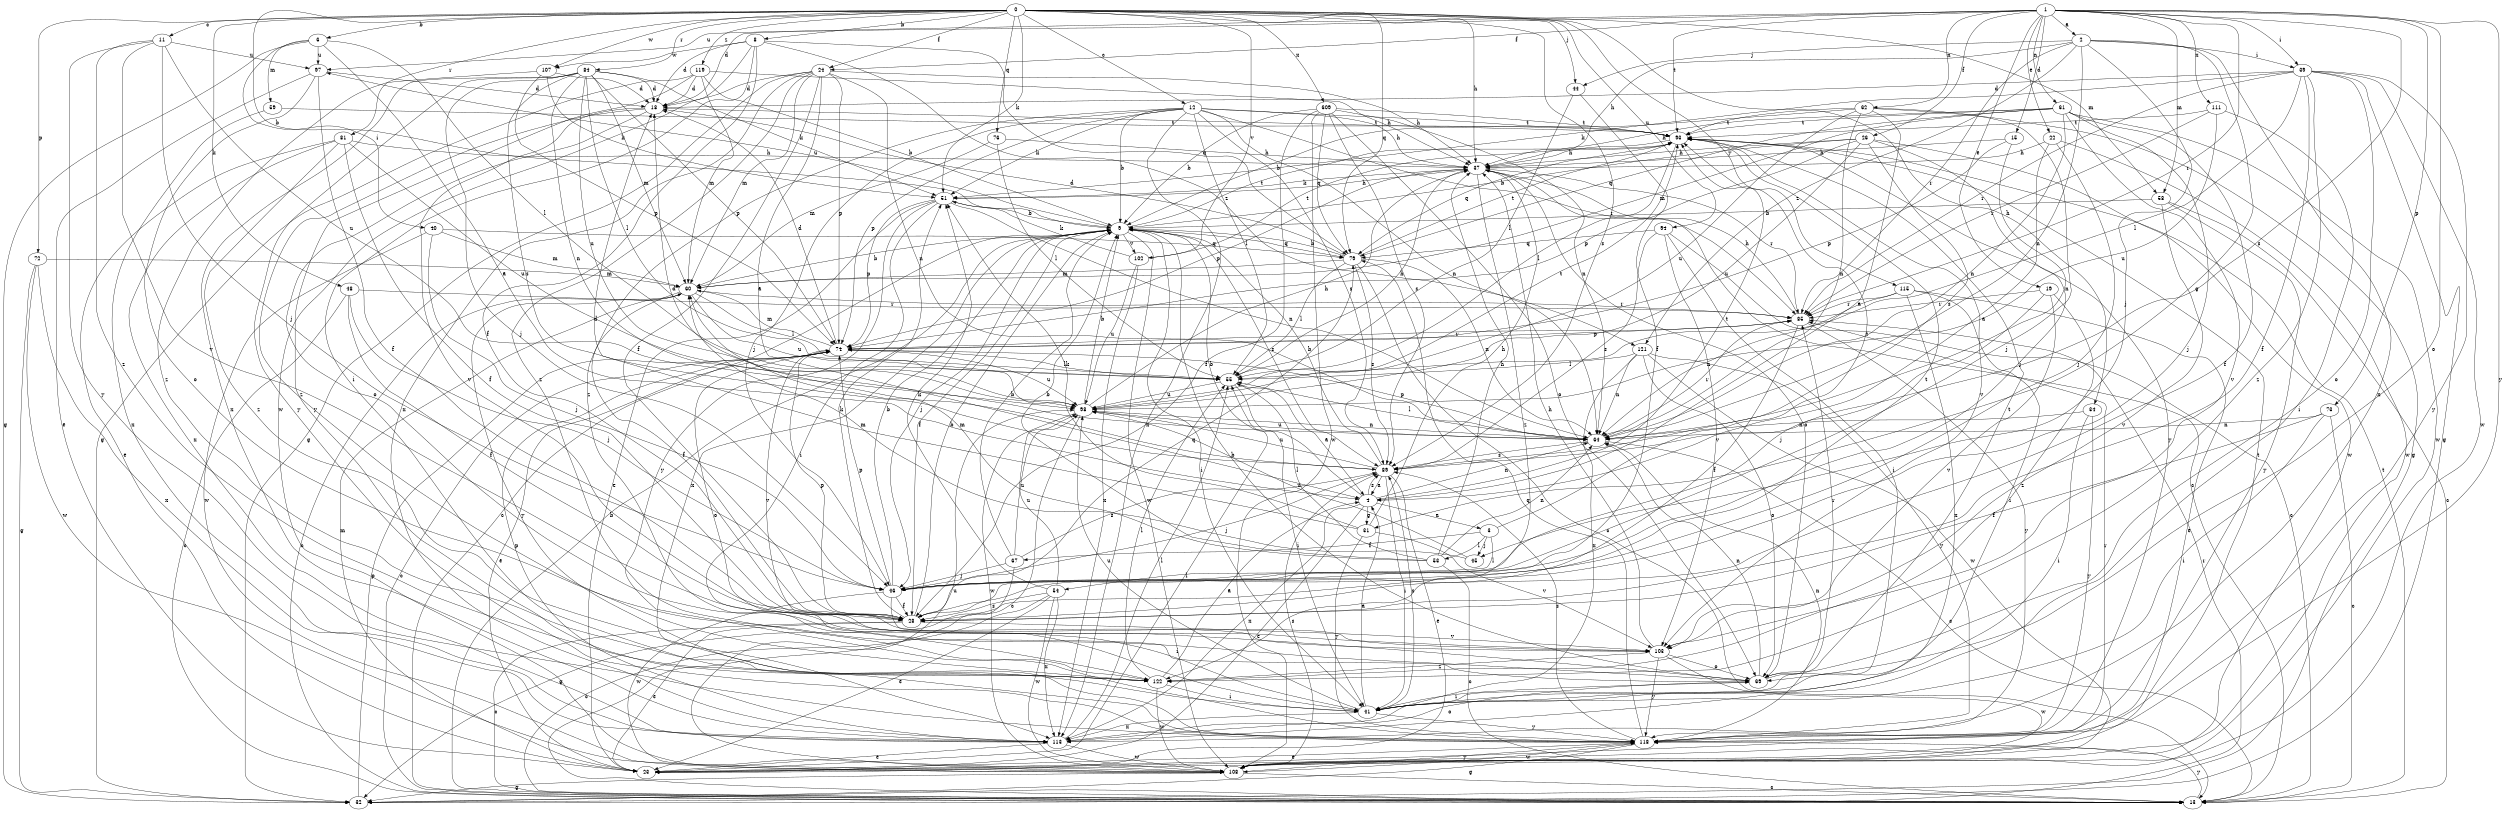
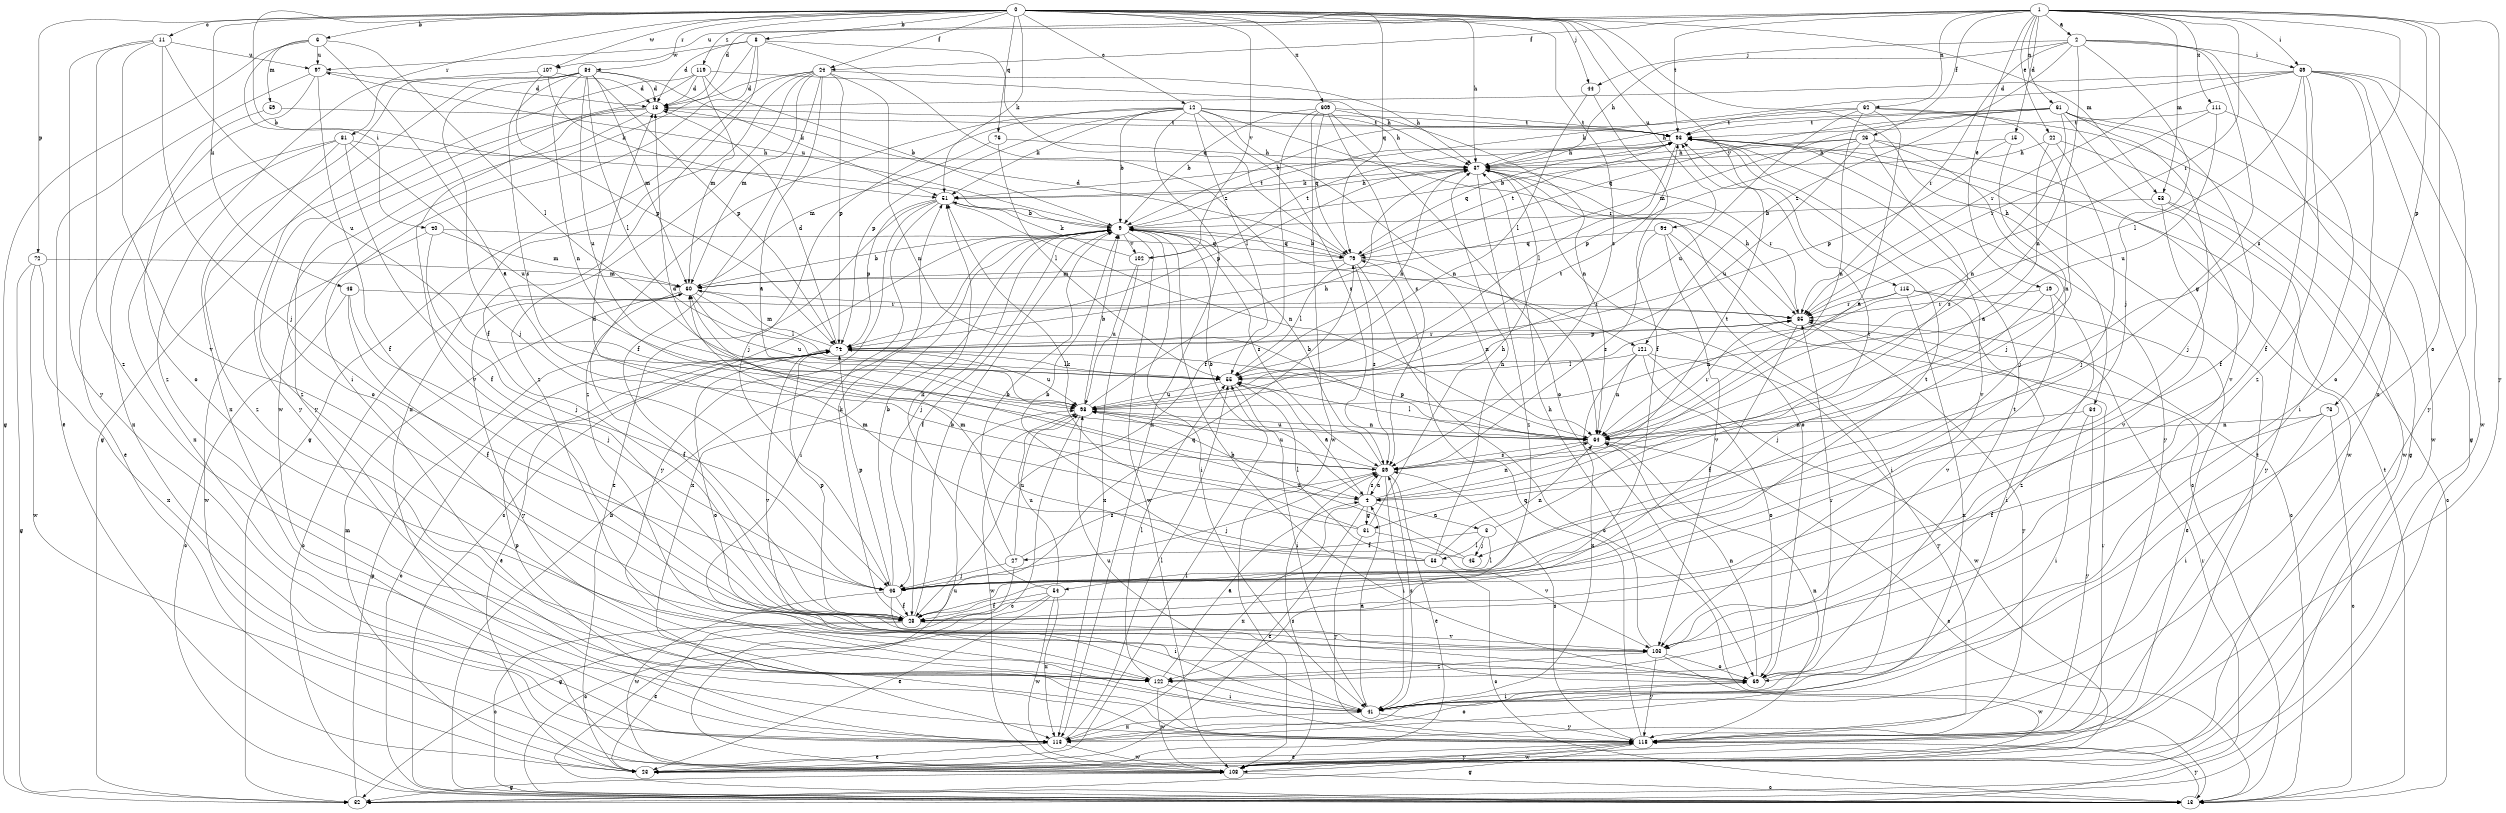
(1015, 561) -> (1015, 561)
(994, 606) -> (994, 606)
